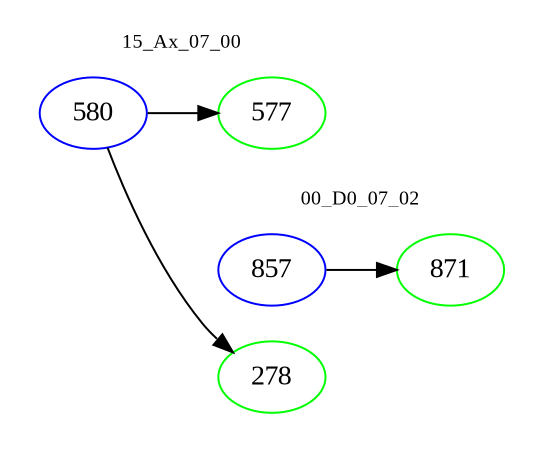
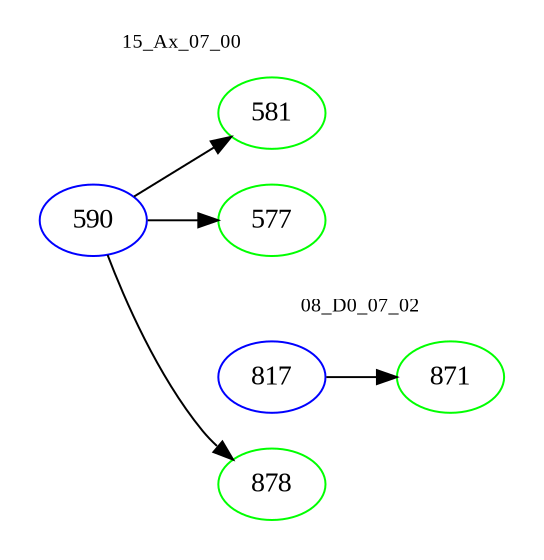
(93, 113) -> (93, 220)
none -> (272, 113)
(361, 199) -> (361, 307)
(272, 270) -> (272, 377)
(272, 377) -> (272, 484)
